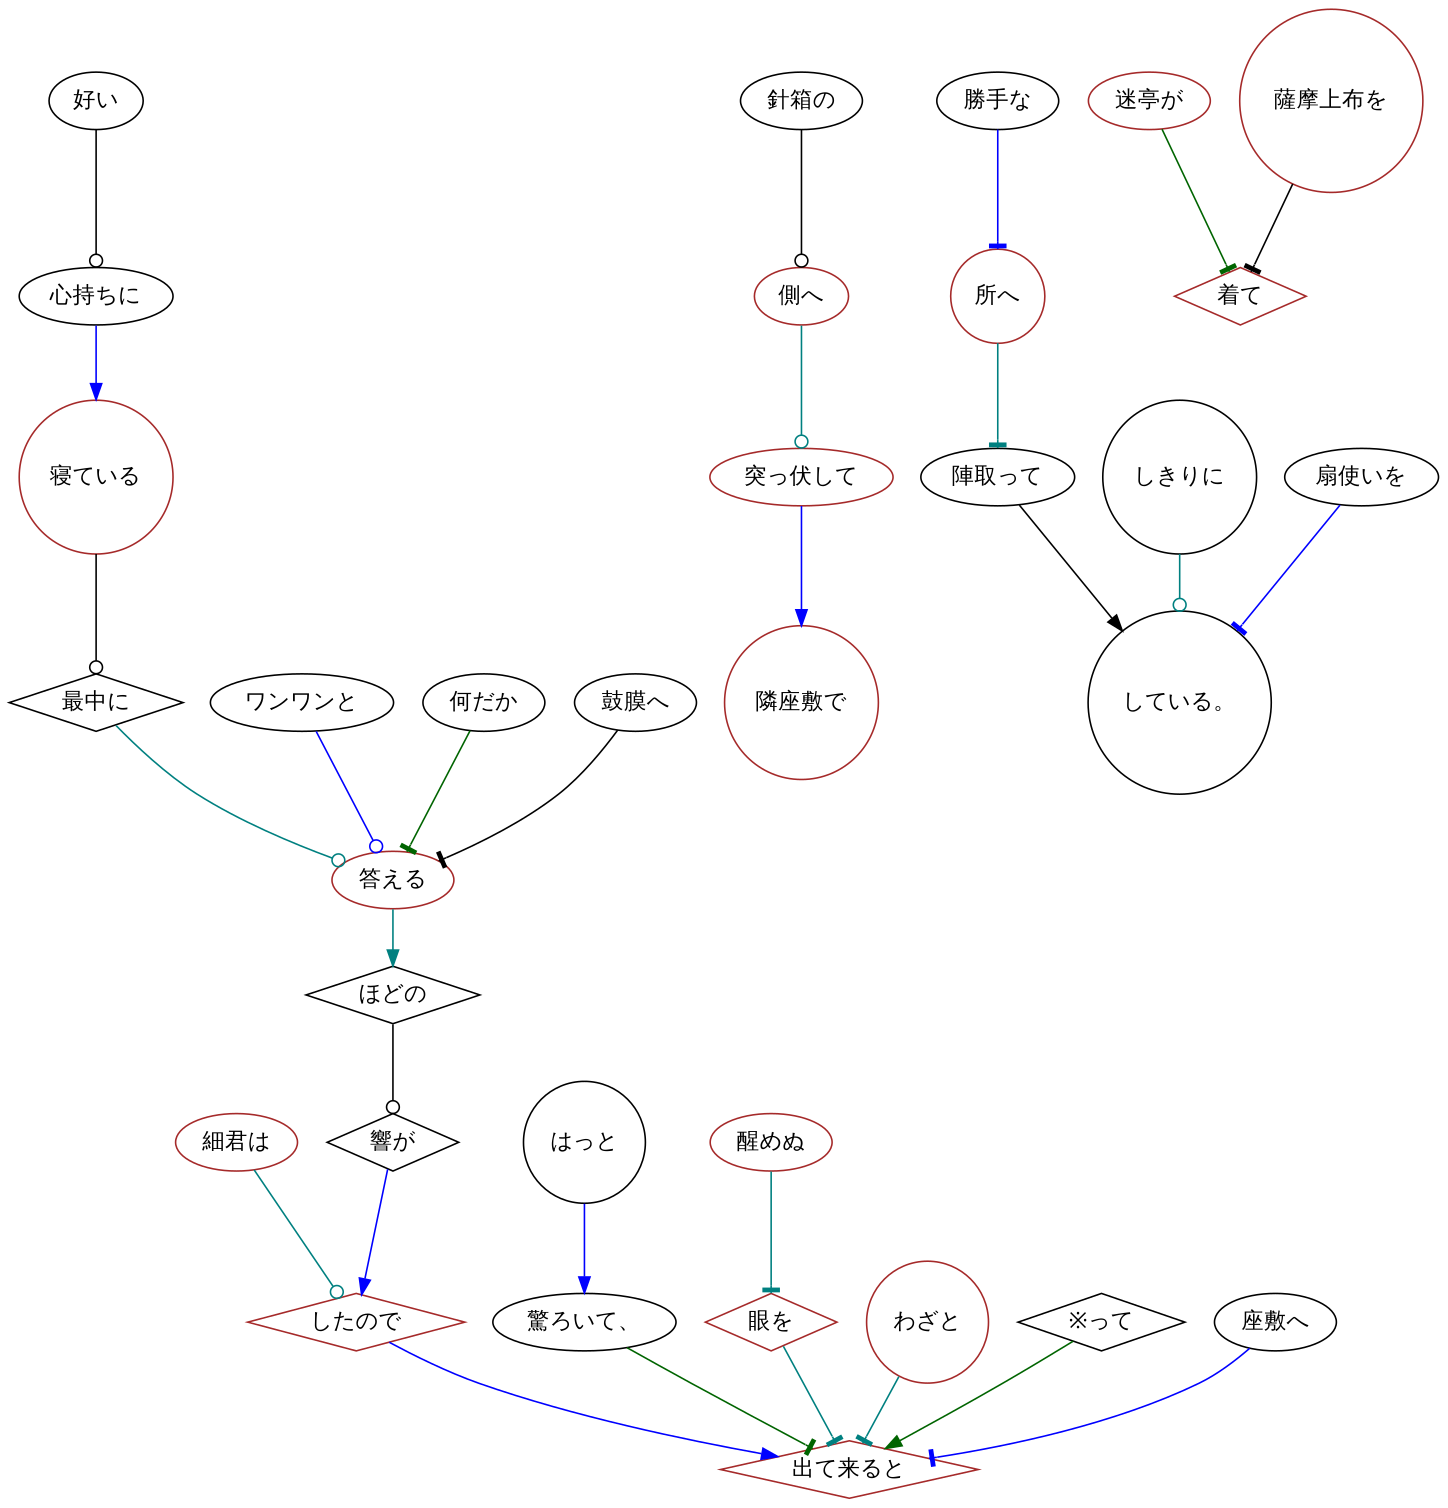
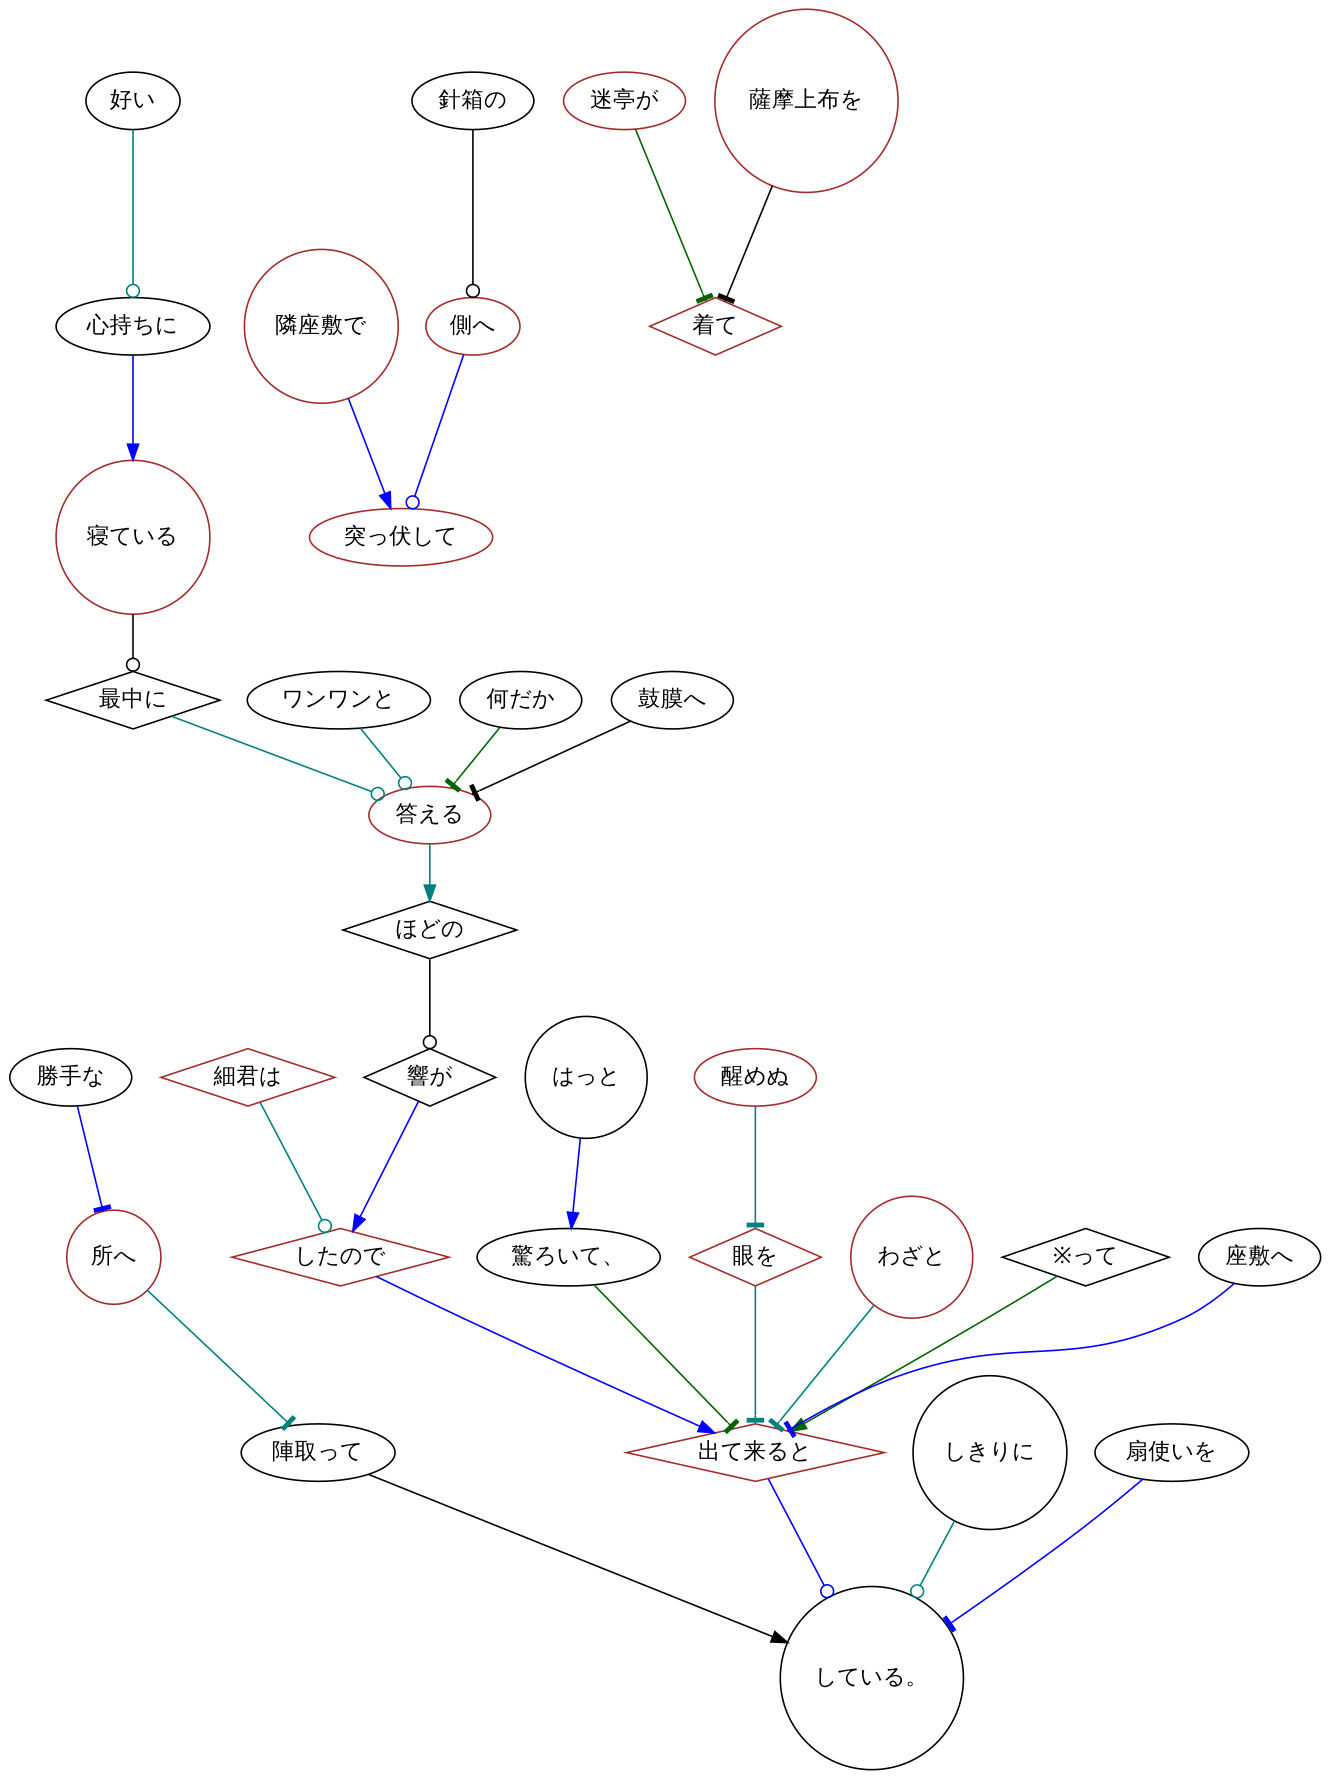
(96, 192) -> (133, 207)
(801, 380) -> (439, 425)
(801, 558) -> (367, 446)
(345, 786) -> (381, 753)
(237, 1142) -> (248, 1077)
none -> (796, 1532)
